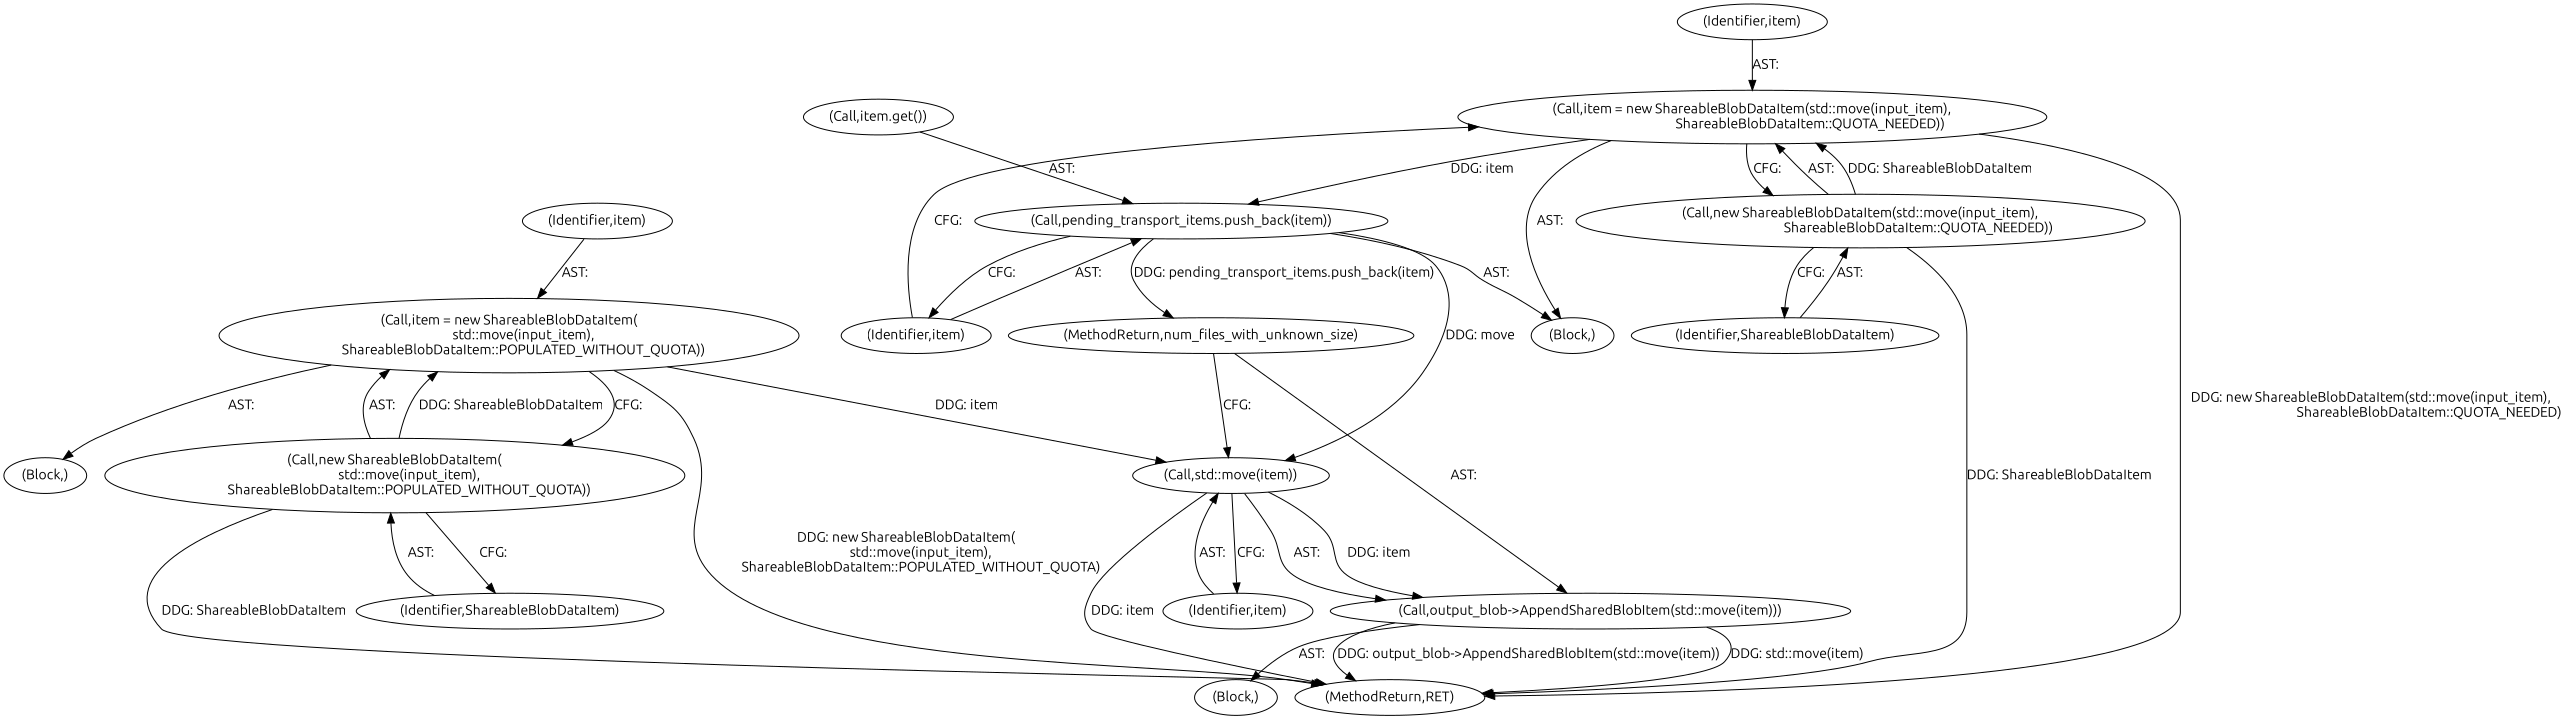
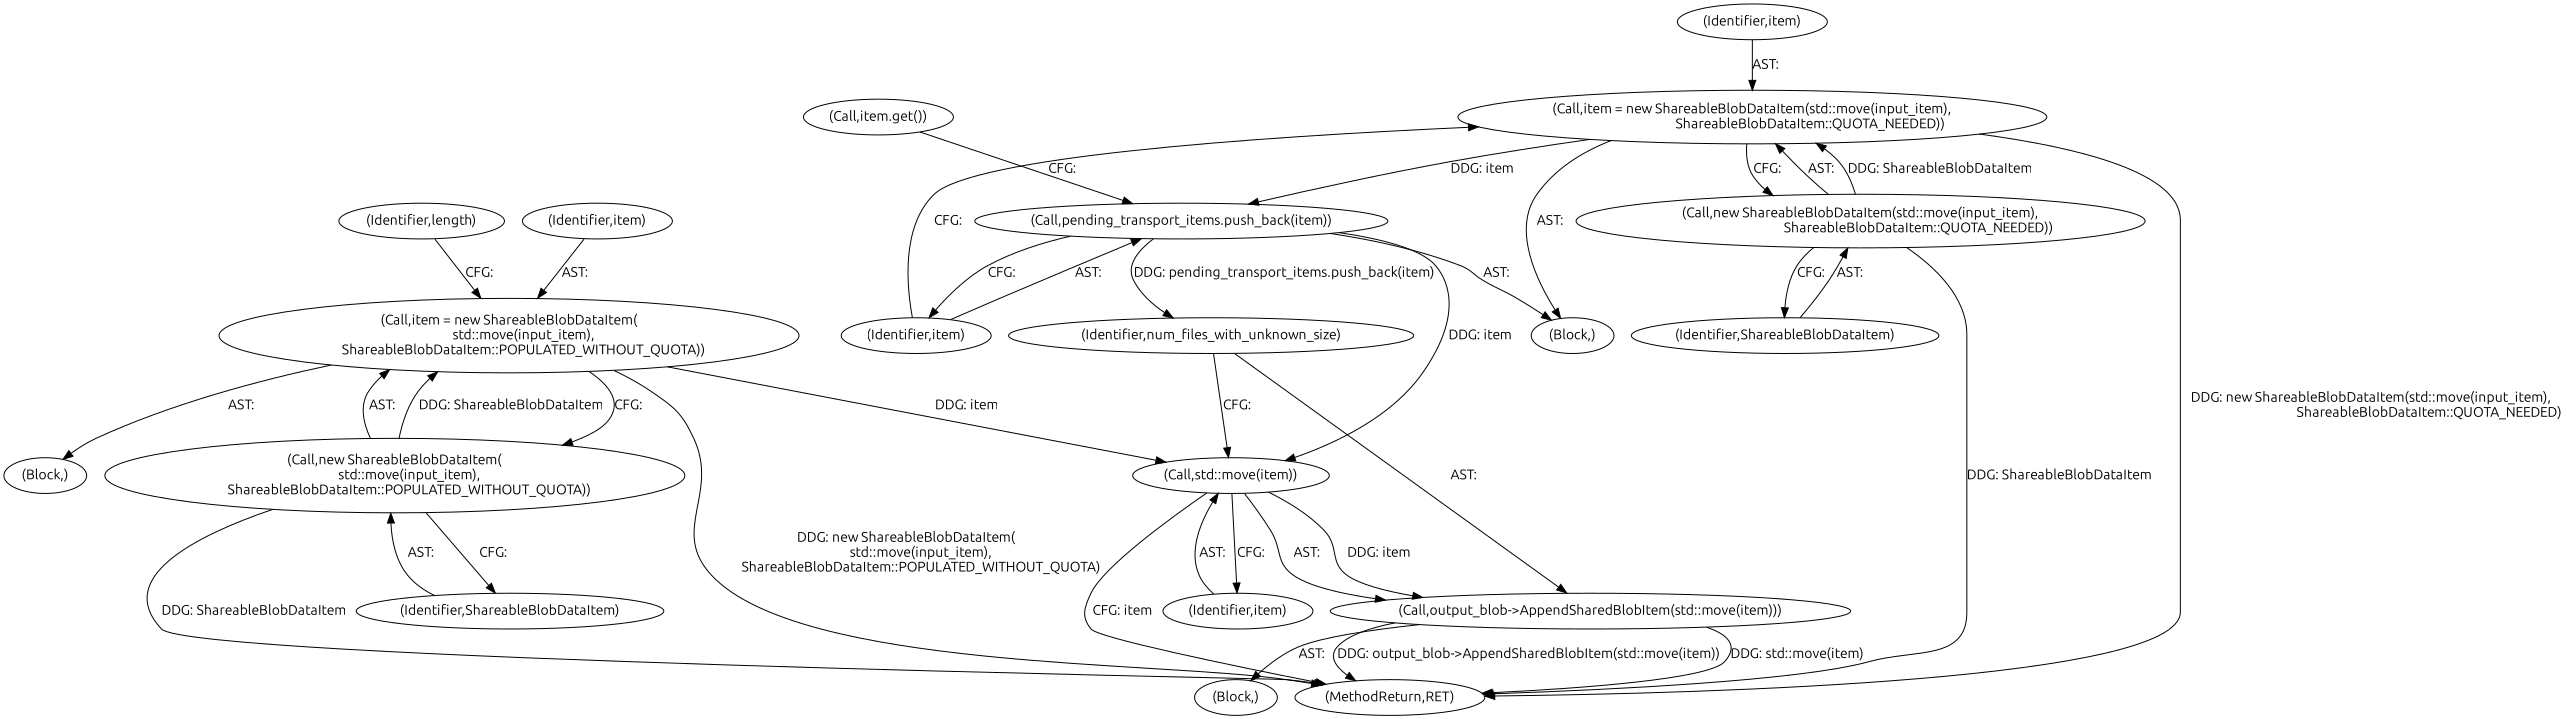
(1064, 169) -> (1064, 169)
none -> (422, 221)
(1211, 336) -> (1211, 336)
(1480, 336) -> (1480, 336)
(1123, 611) -> (1123, 611)
